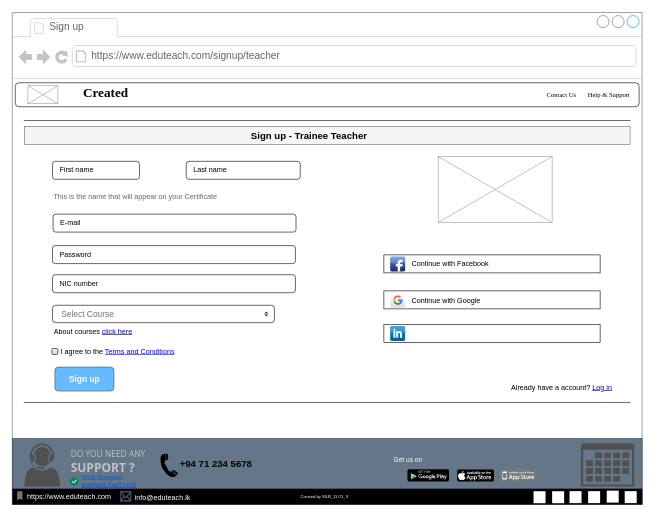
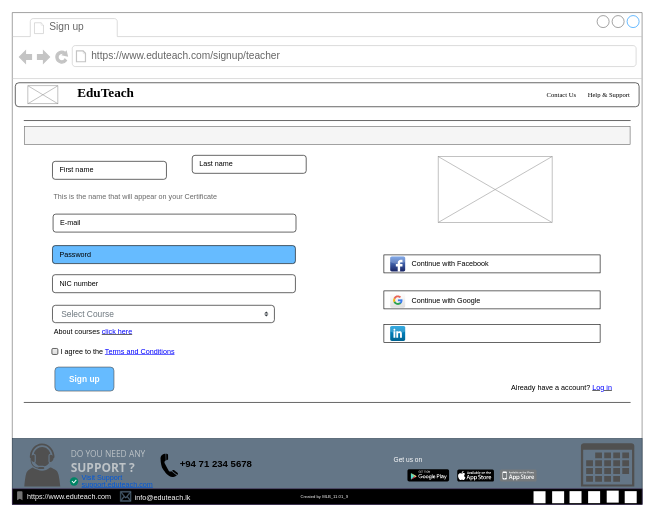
(106, 93) -> (106, 93)
(309, 135) -> none
(96, 170) -> (110, 170)
(243, 170) -> (249, 164)
(174, 254) -> (174, 254)
(110, 481) -> (120, 481)
